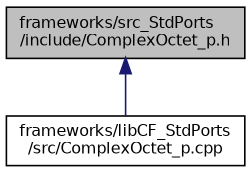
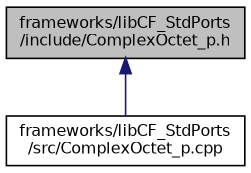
(126, 33) -> (126, 33)
